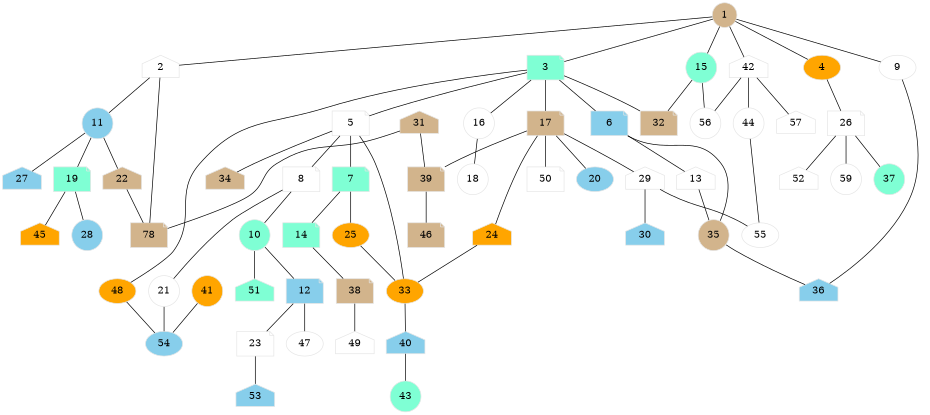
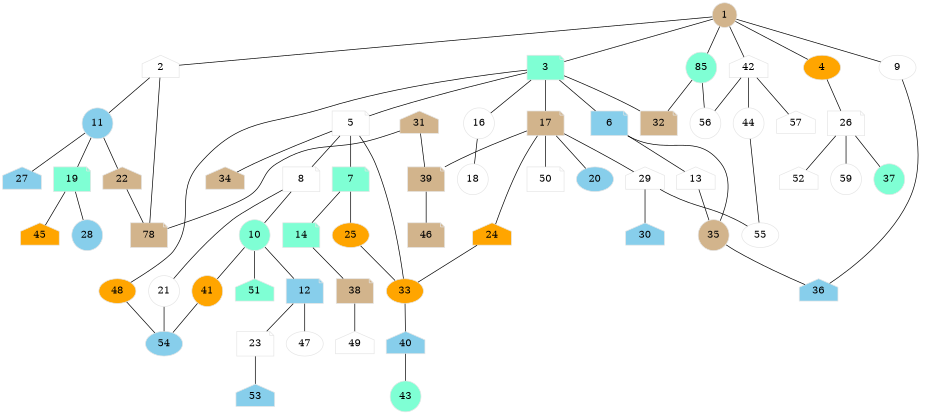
(701, 68) -> (701, 68)
none -> (231, 263)
